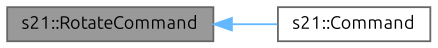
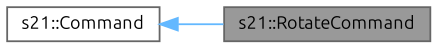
(255, 24) -> (201, 24)
